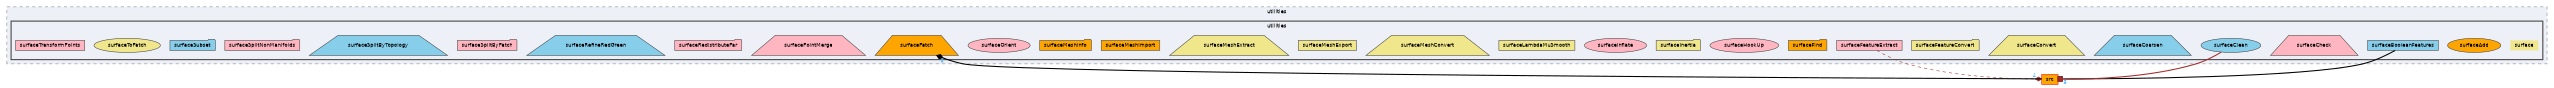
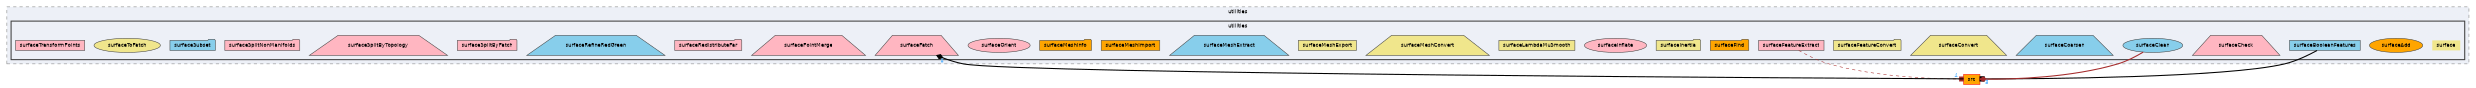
(378, 45) -> (378, 45)
(917, 45) -> (917, 45)
(1229, 45) -> (1229, 45)
(1744, 45) -> none
(1954, 73) -> (1877, 73)
(2144, 74) -> (2067, 74)
